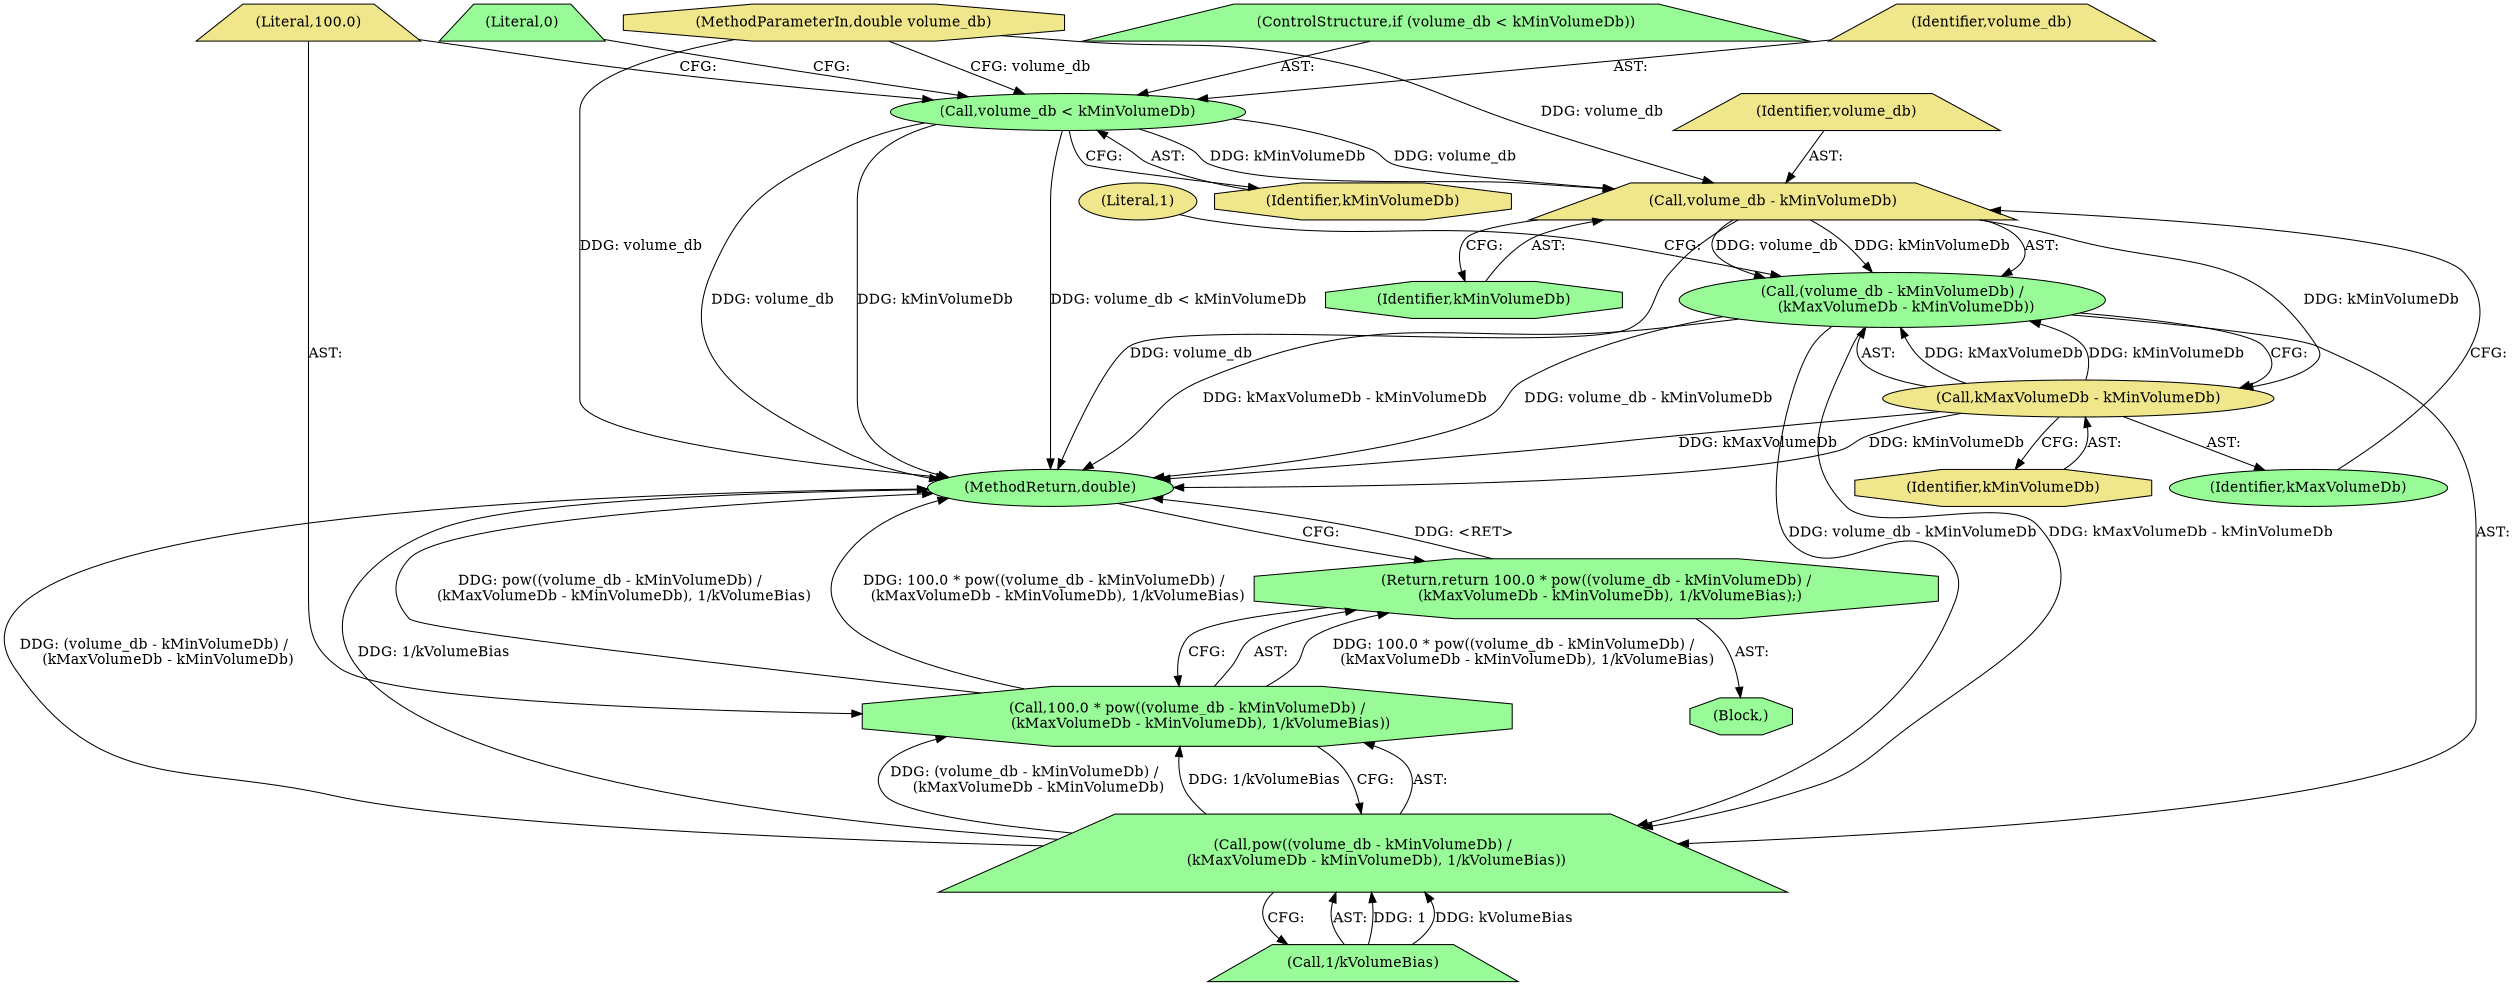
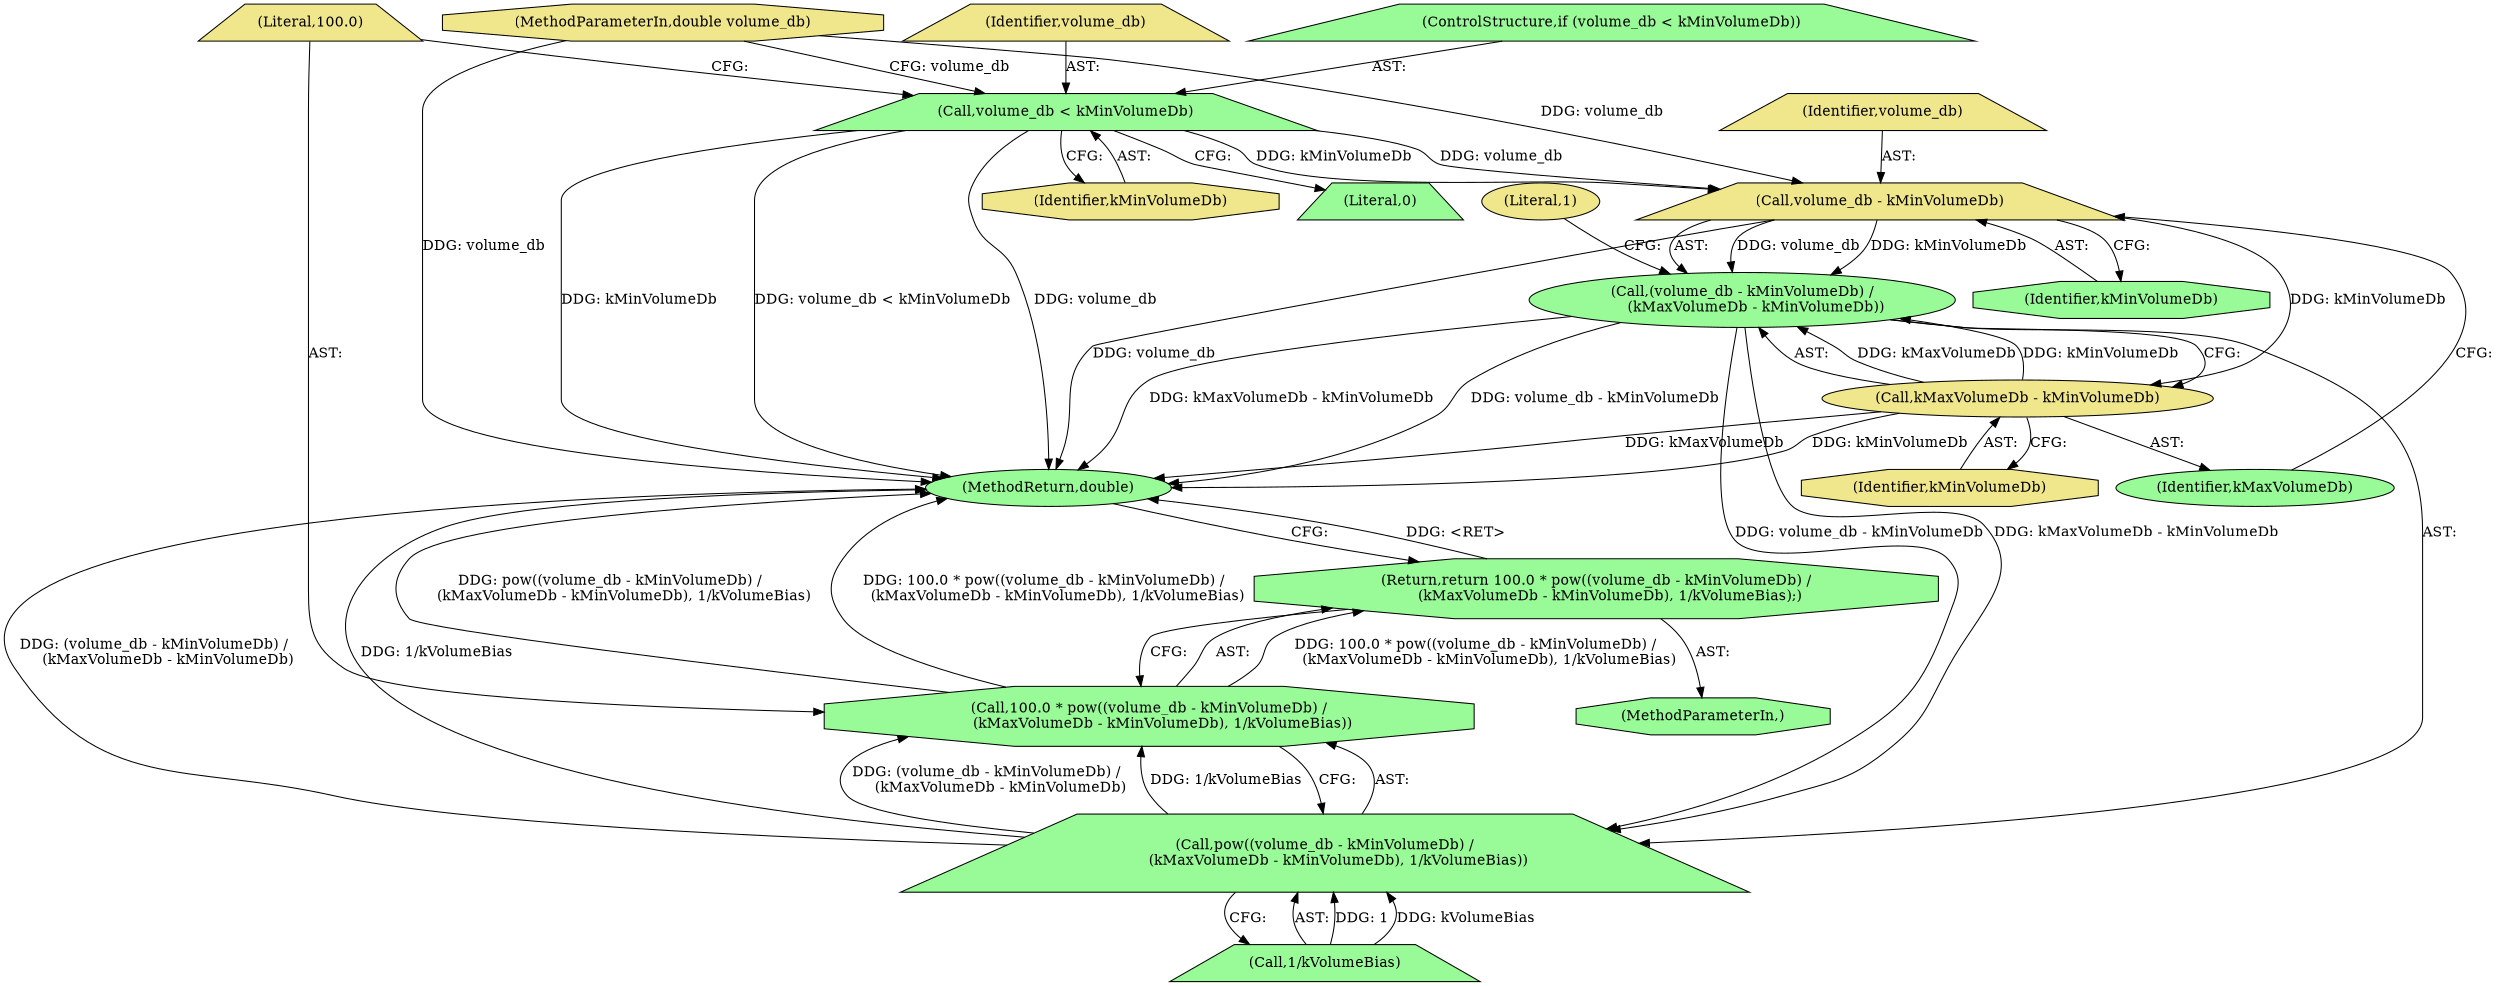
(781, 68) -> (1212, 168)
(1068, 112) -> (1066, 112)
(1741, 716) -> (1703, 716)
